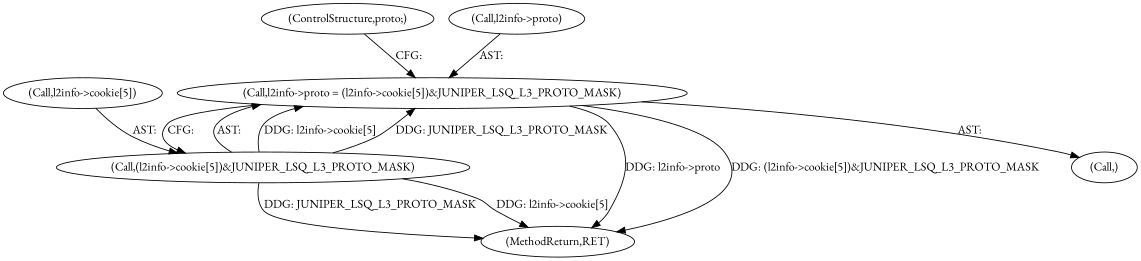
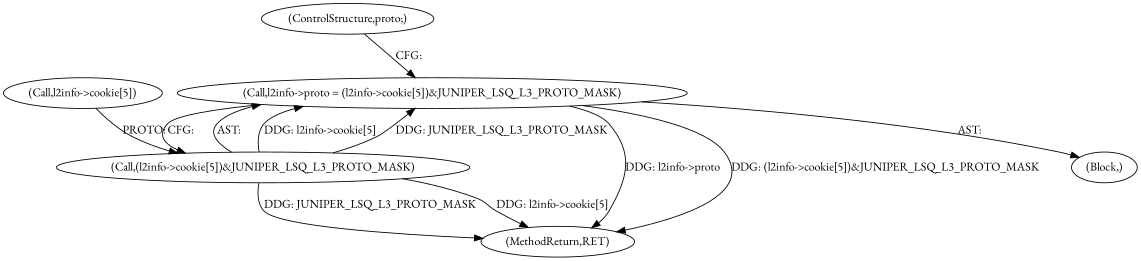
(517, 19) -> none
(146, 130) -> (146, 130)
(1104, 167) -> (1104, 167)
